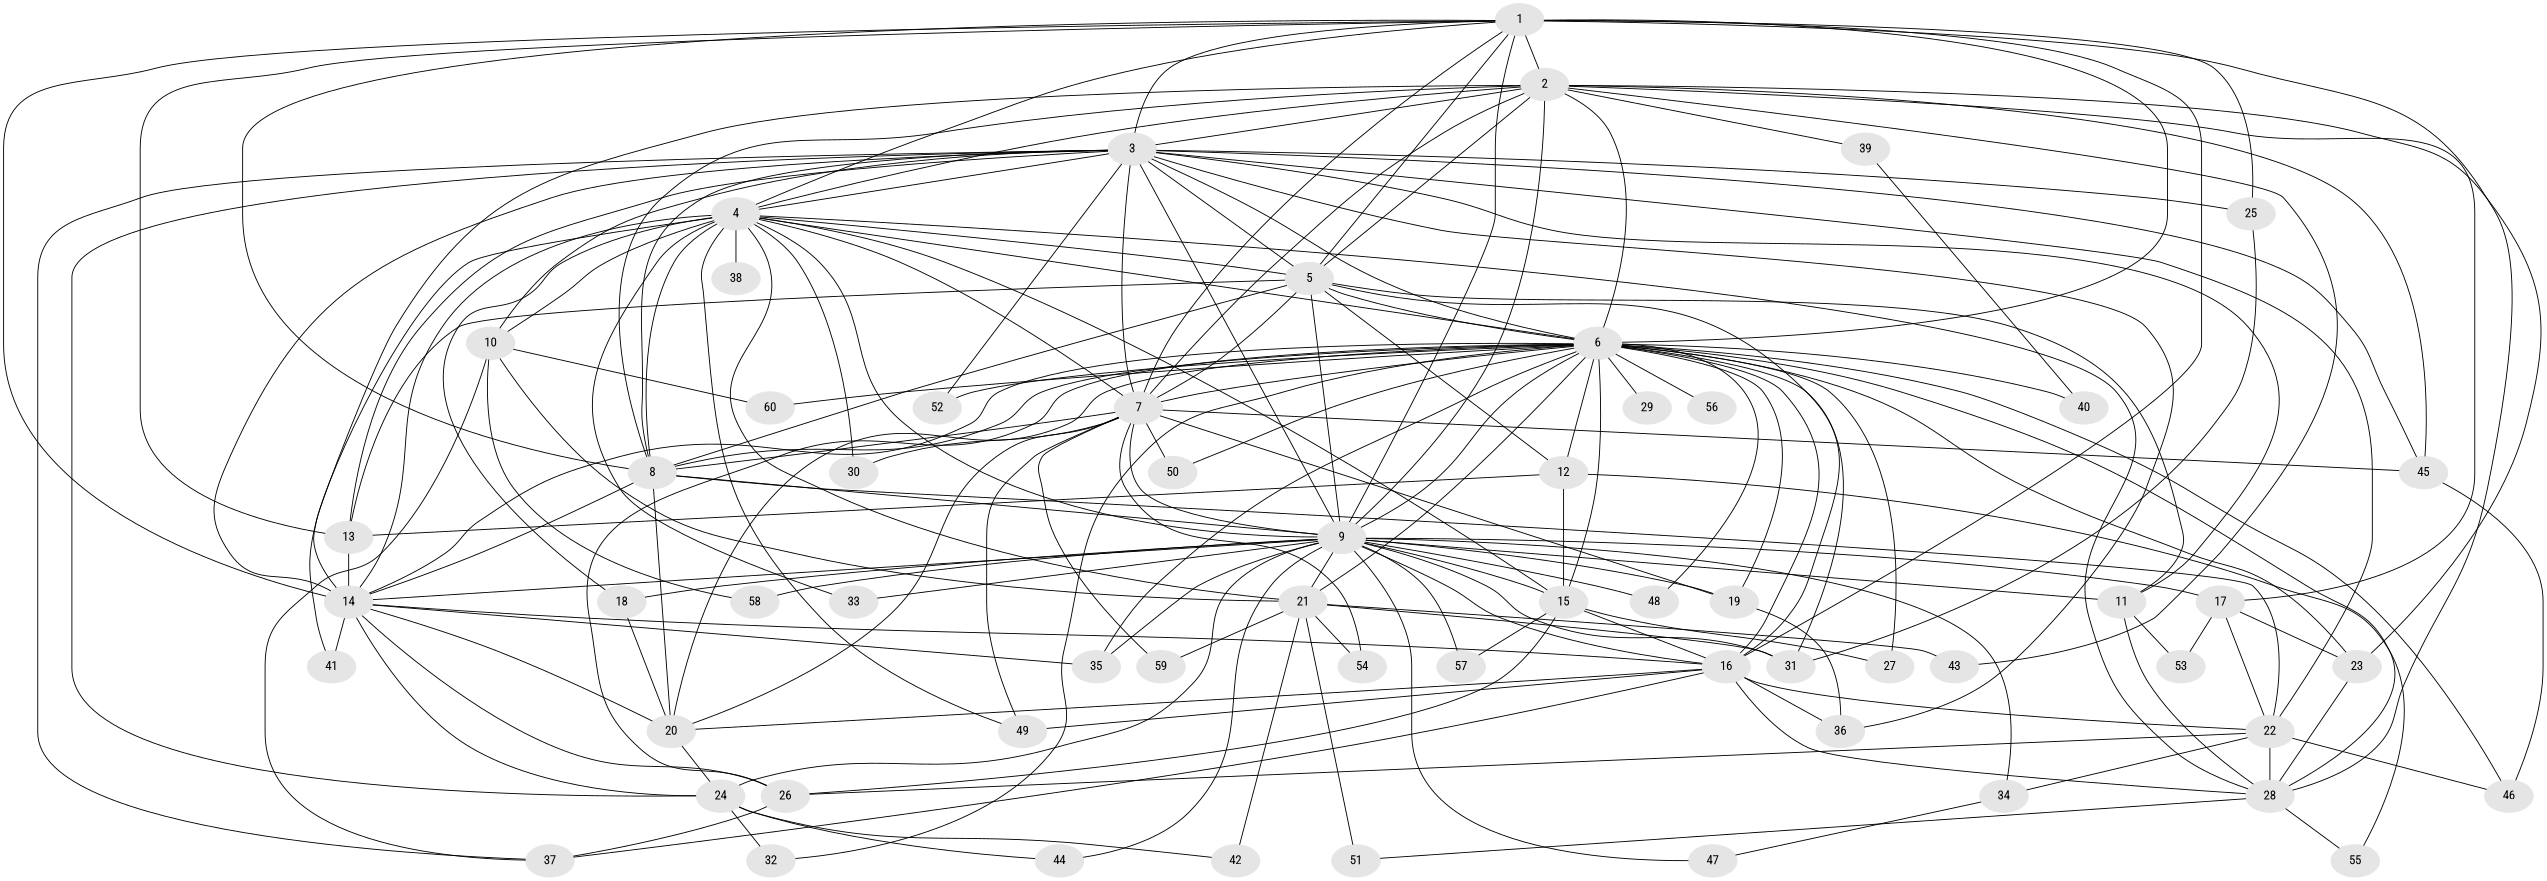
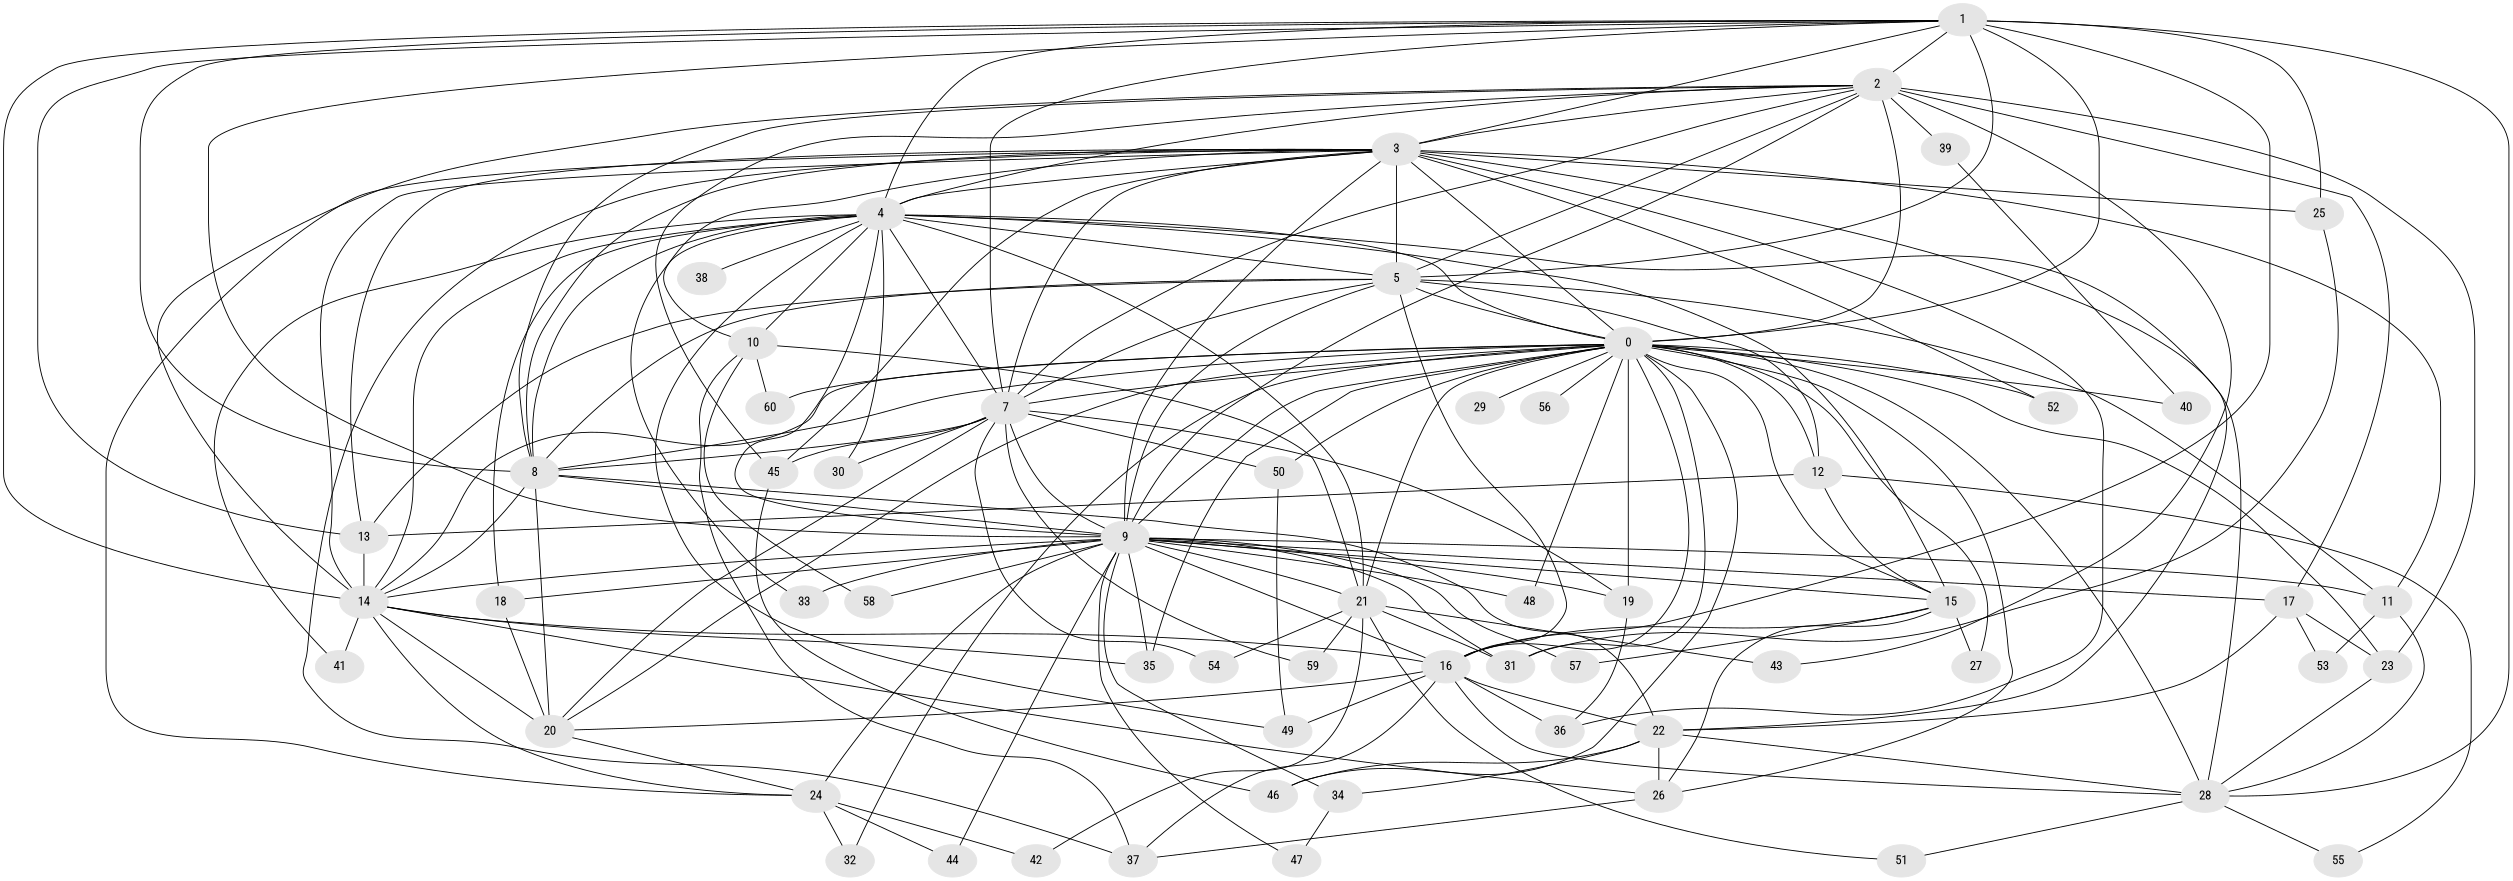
(1598, 343) -> (1628, 343)
(987, 533) -> (1277, 608)
